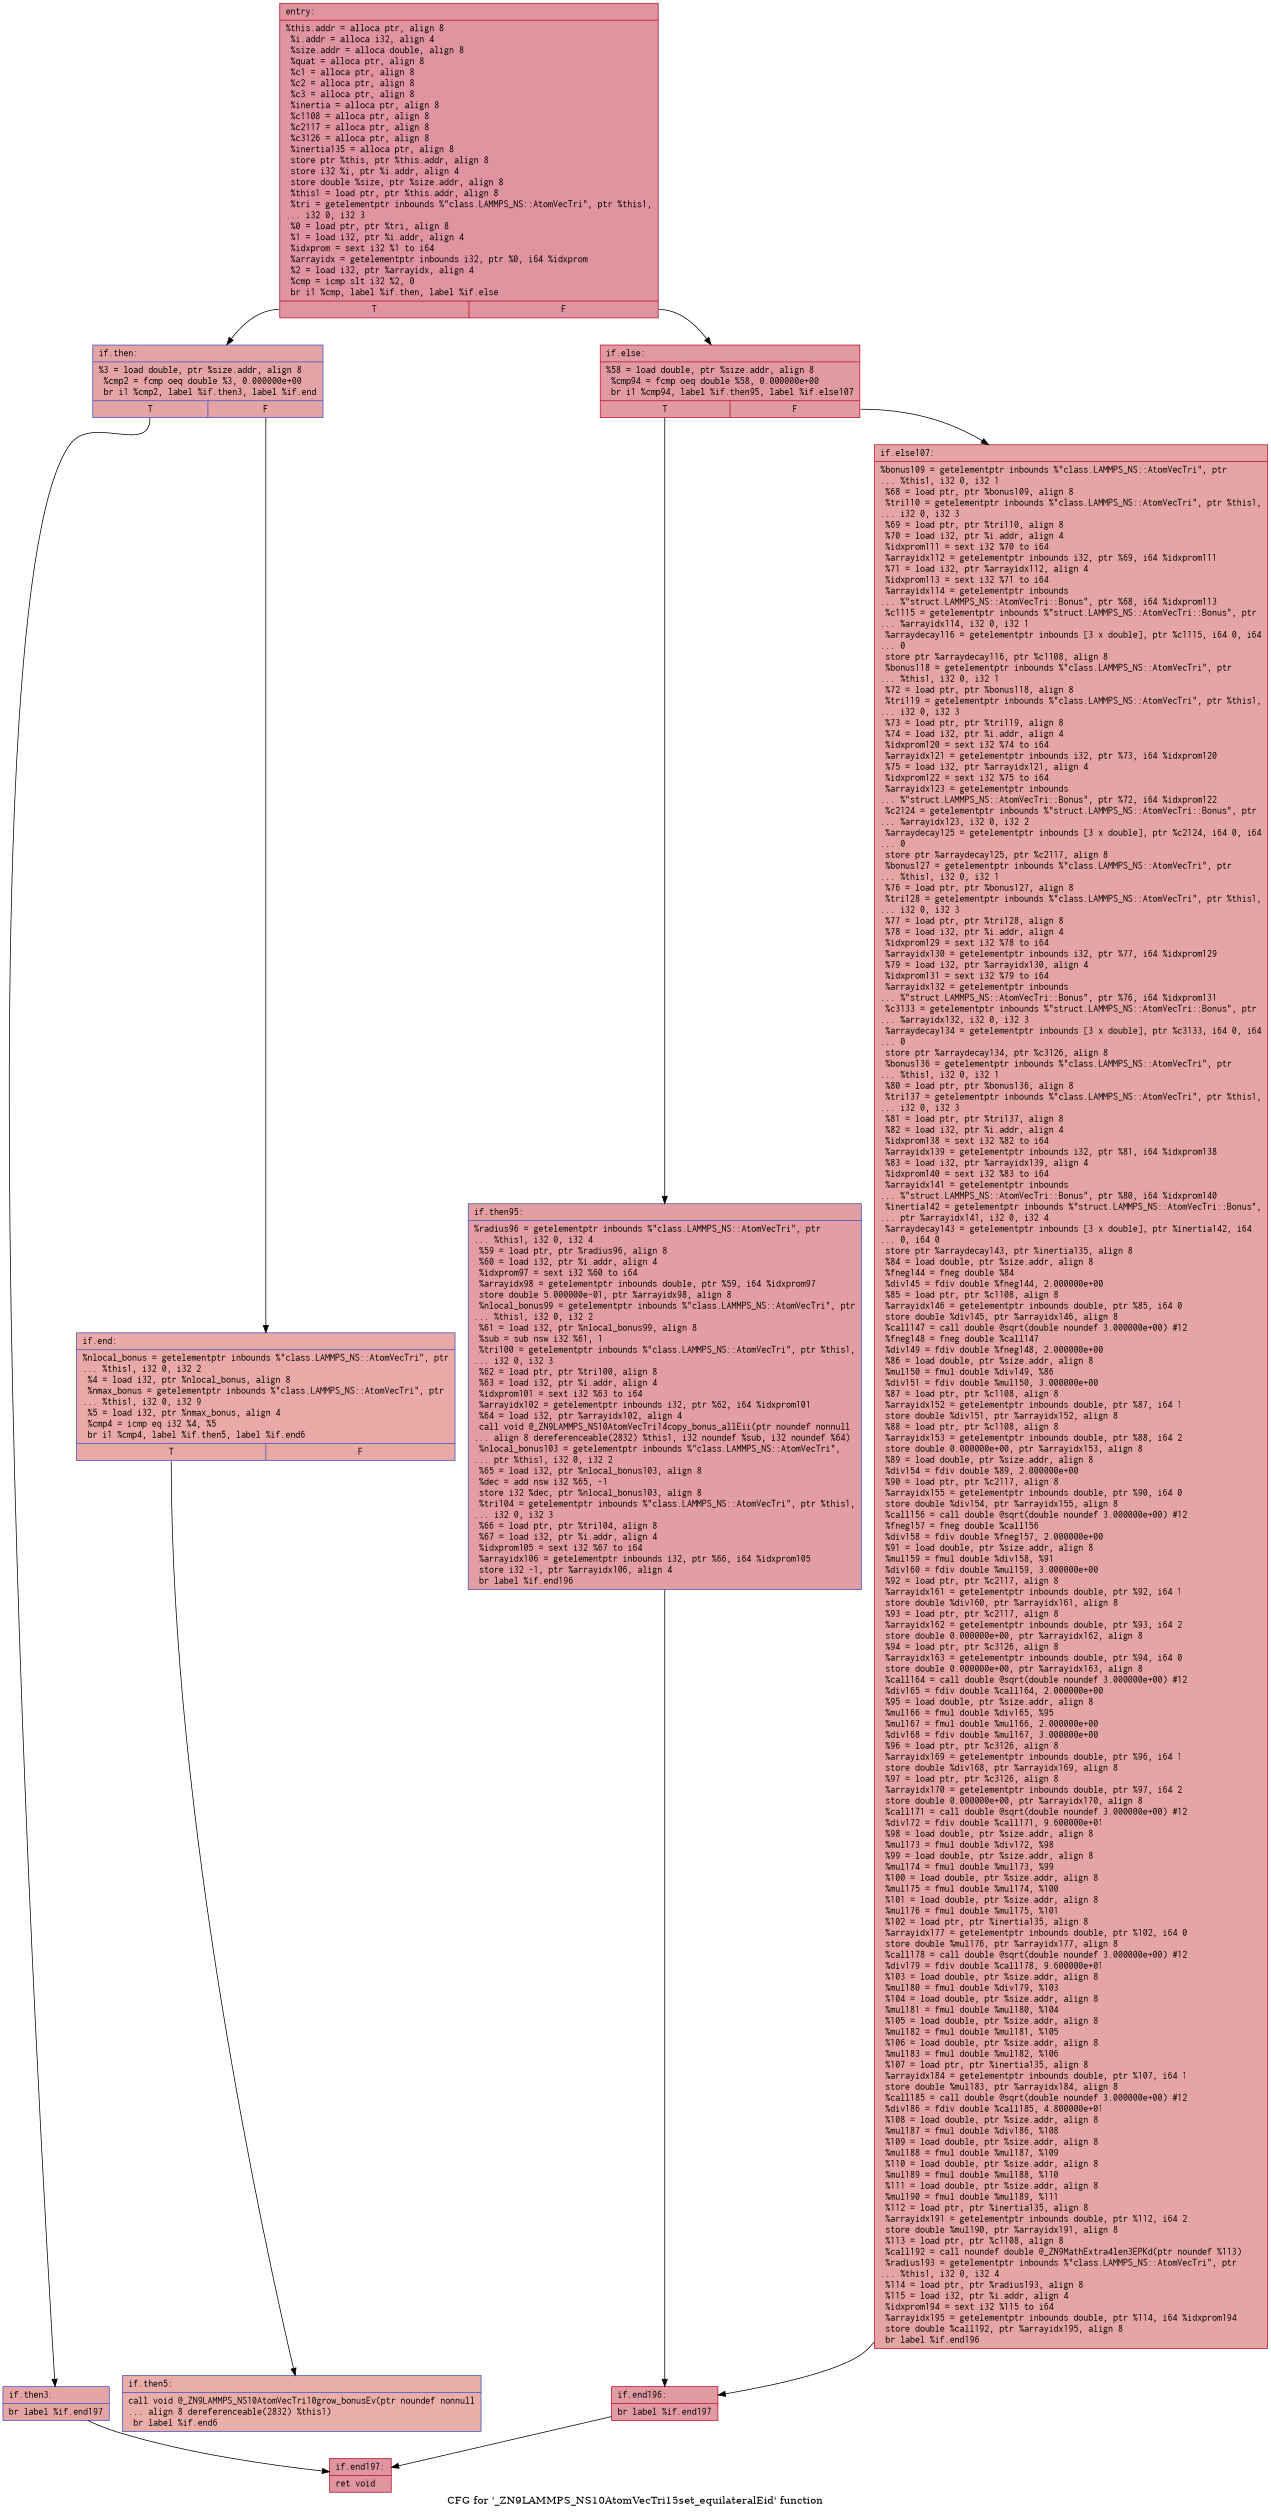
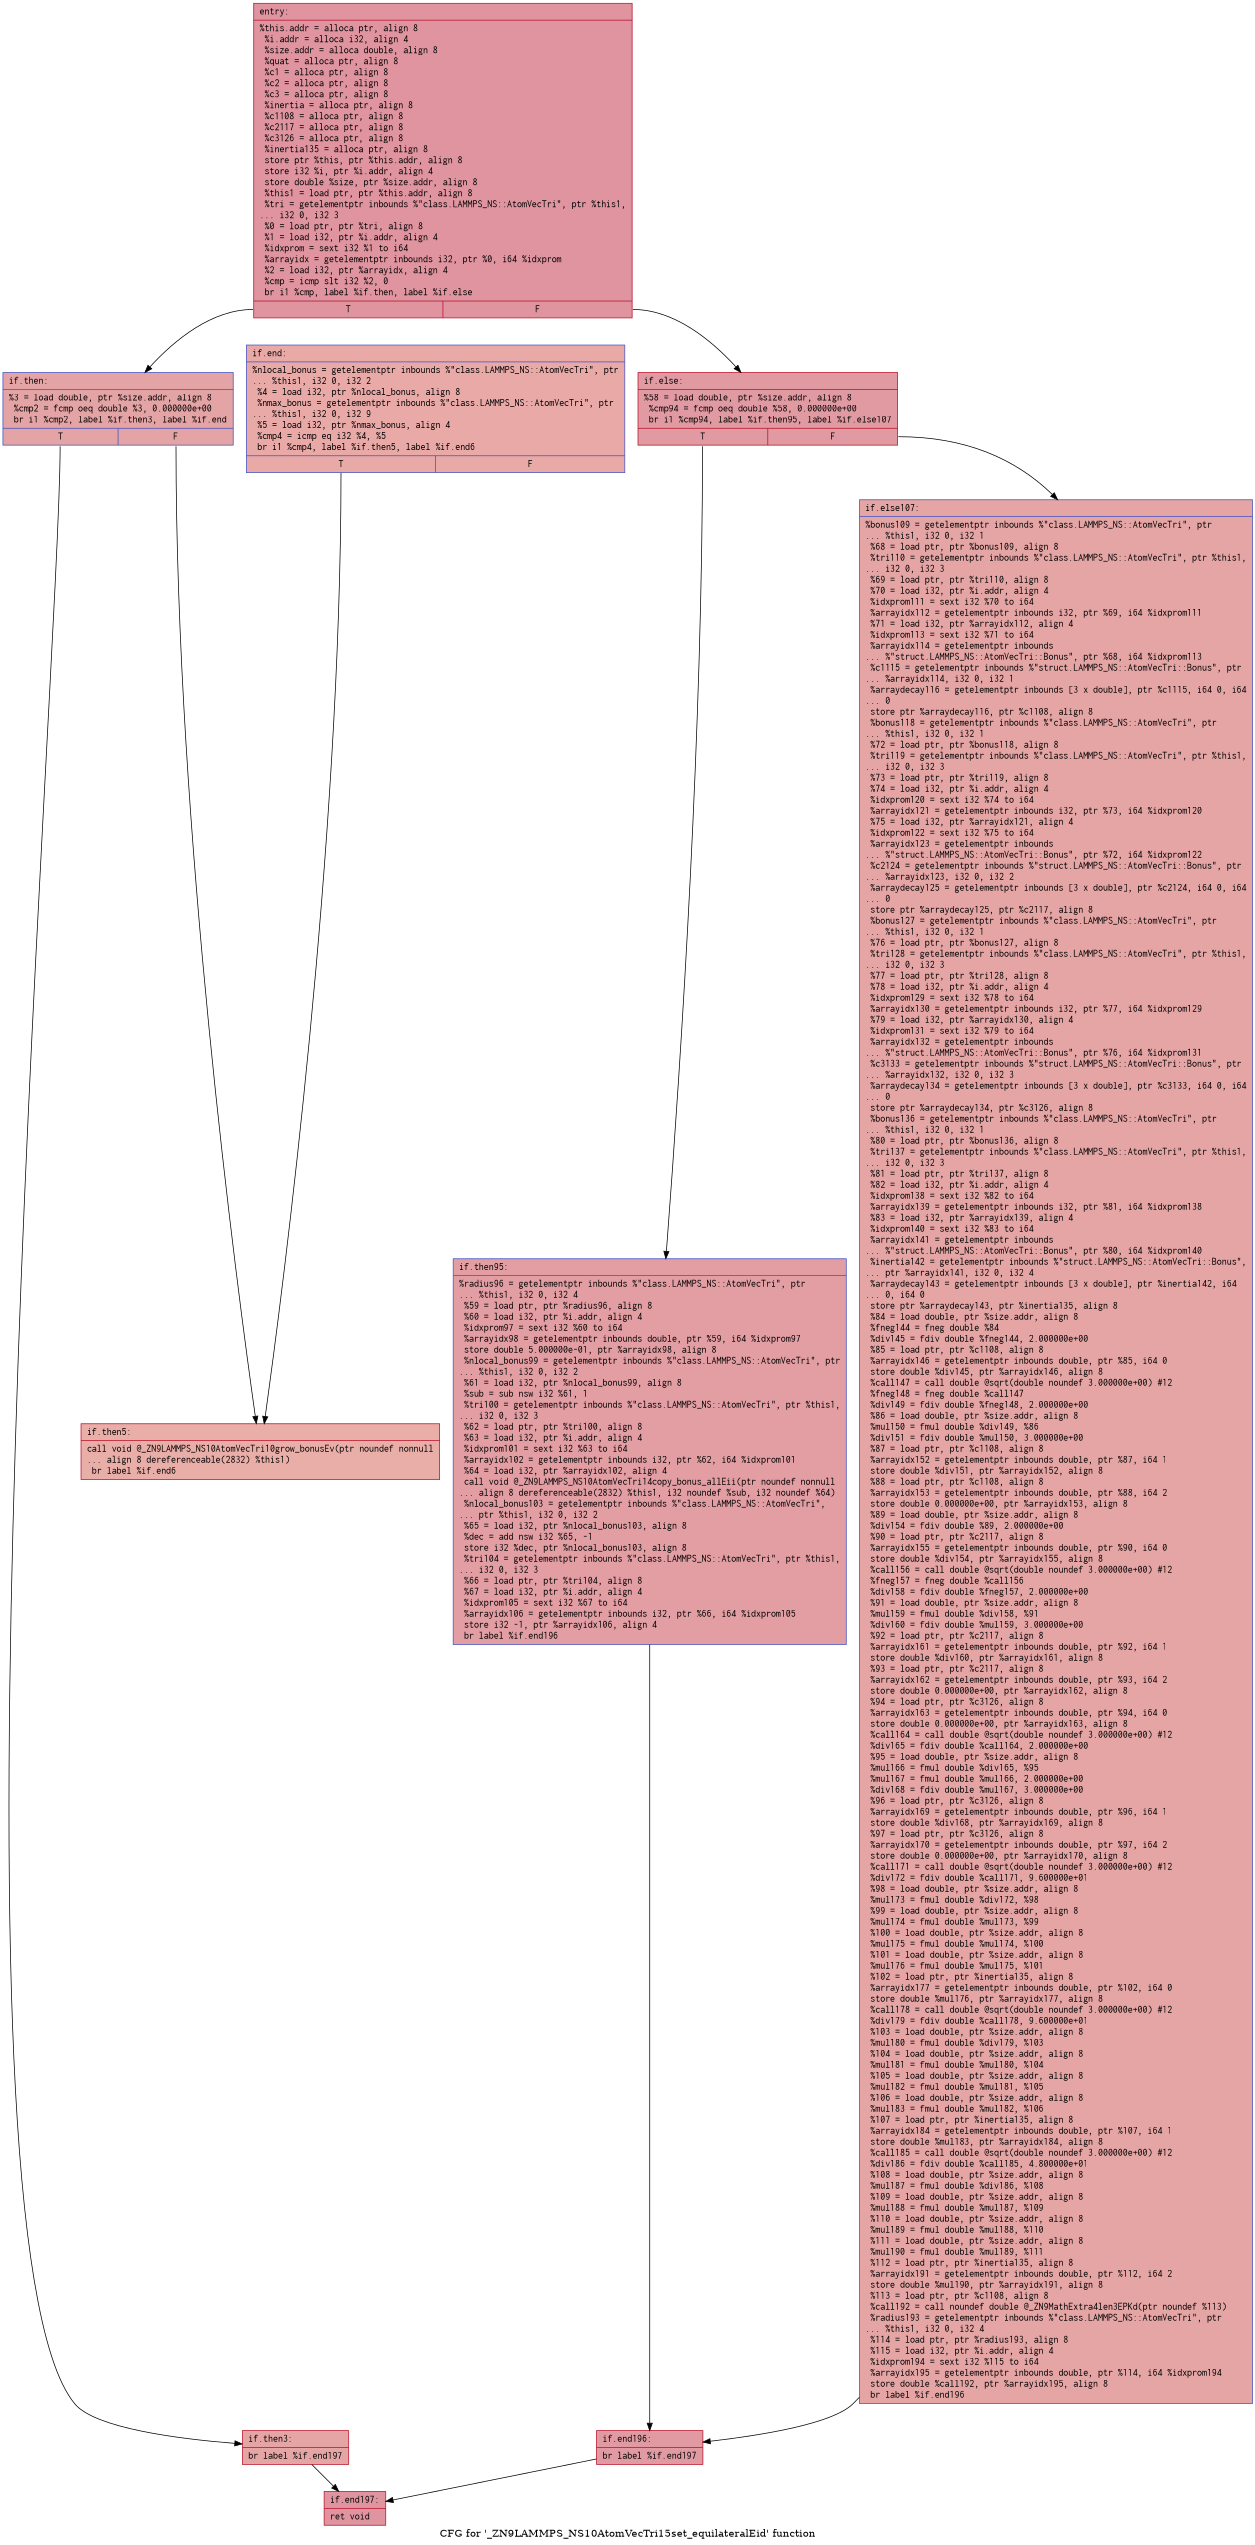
(266, 872) -> (200, 932)
(1071, 1397) -> (1056, 1452)
(56, 2404) -> (296, 2448)
(302, 2404) -> (260, 1452)
